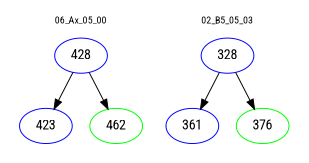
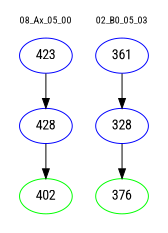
(81, 21) -> (46, 21)
(227, 21) -> (122, 21)
(66, 86) -> (46, 86)
(212, 86) -> (122, 86)
(116, 126) -> (46, 196)
